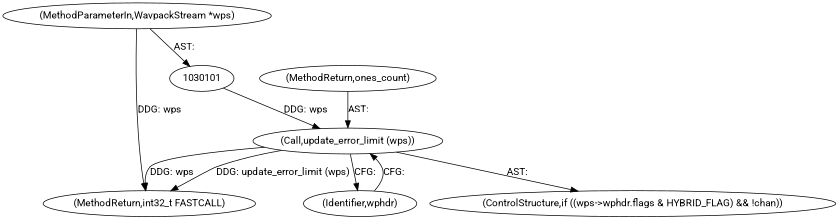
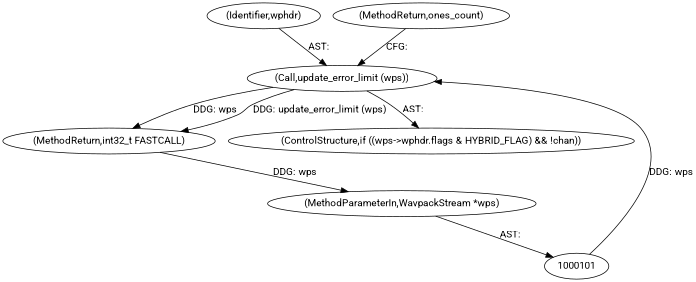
(202, 78) -> (577, 266)
(137, 106) -> (251, 171)
(360, 110) -> (398, 47)
(353, 169) -> none
(395, 172) -> (321, 47)
